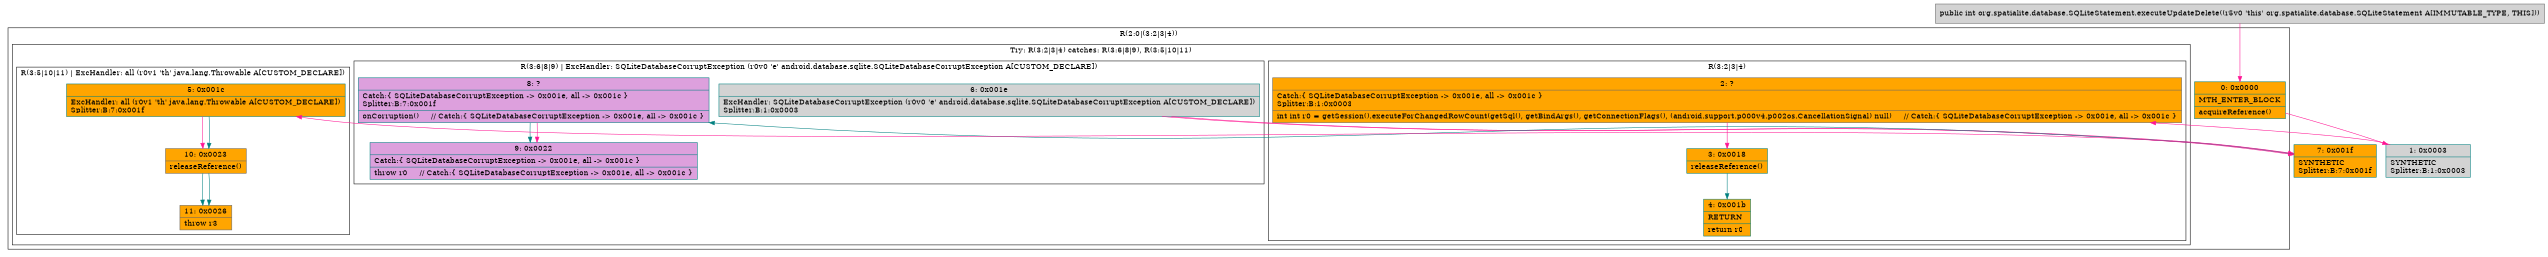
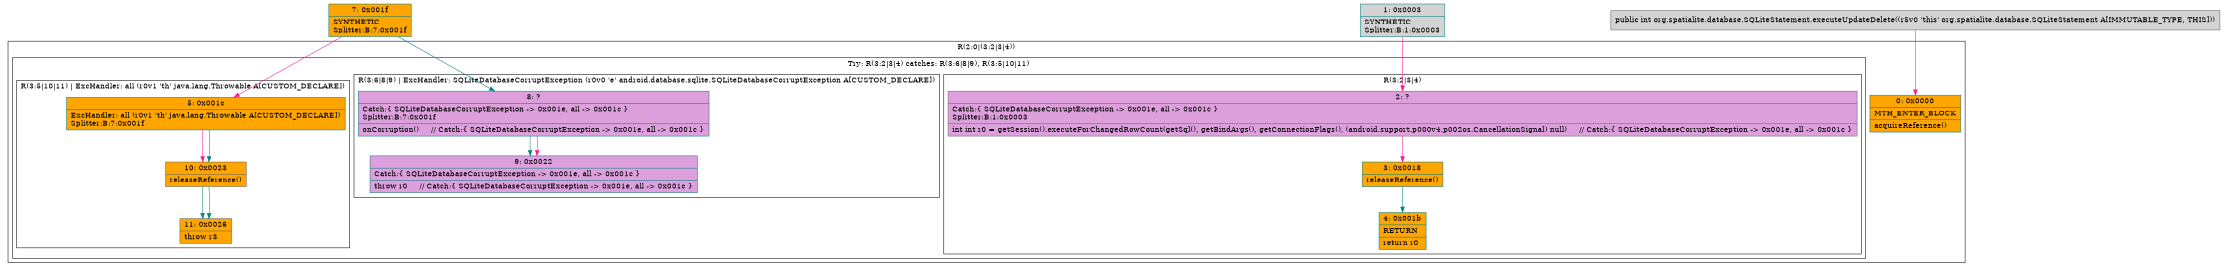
(989, 100) -> none
(1727, 100) -> (1403, 114)
(2334, 127) -> none
